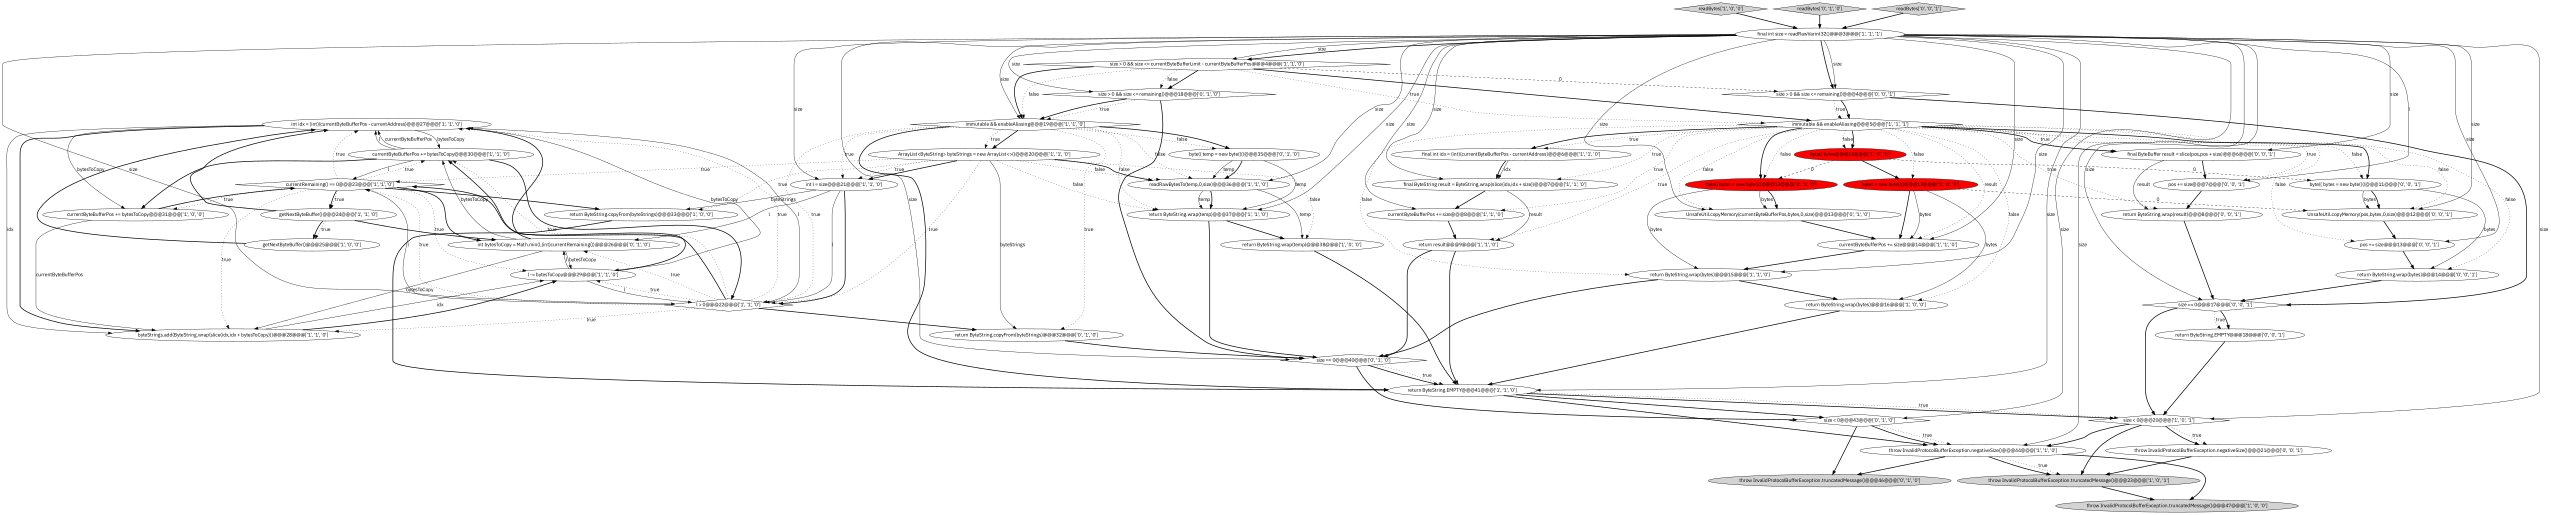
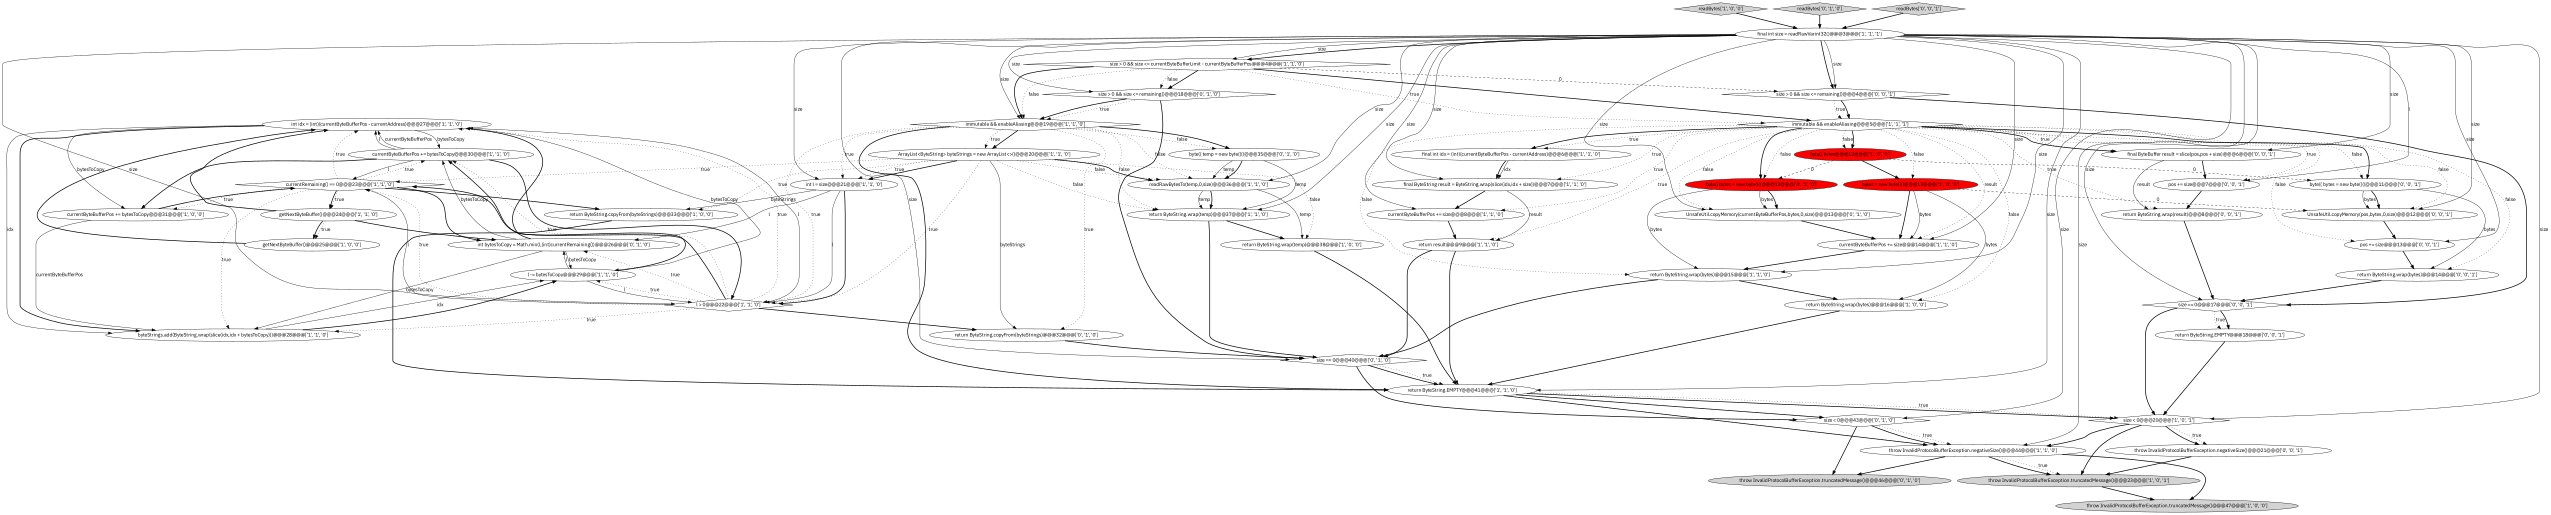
(440, 246) -> none
